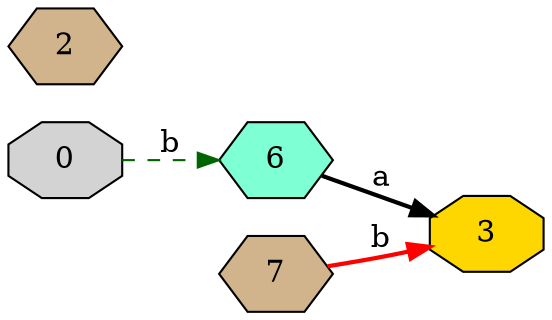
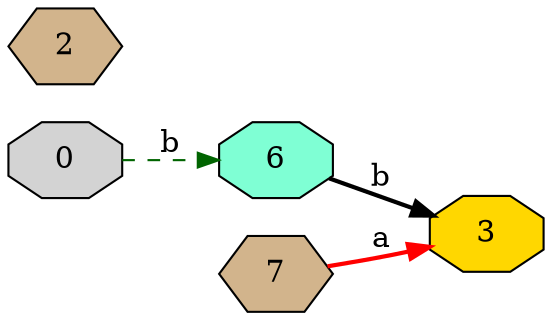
(276, 160) -> (276, 160)
(381, 178) -> (381, 178)
(381, 239) -> (381, 239)
